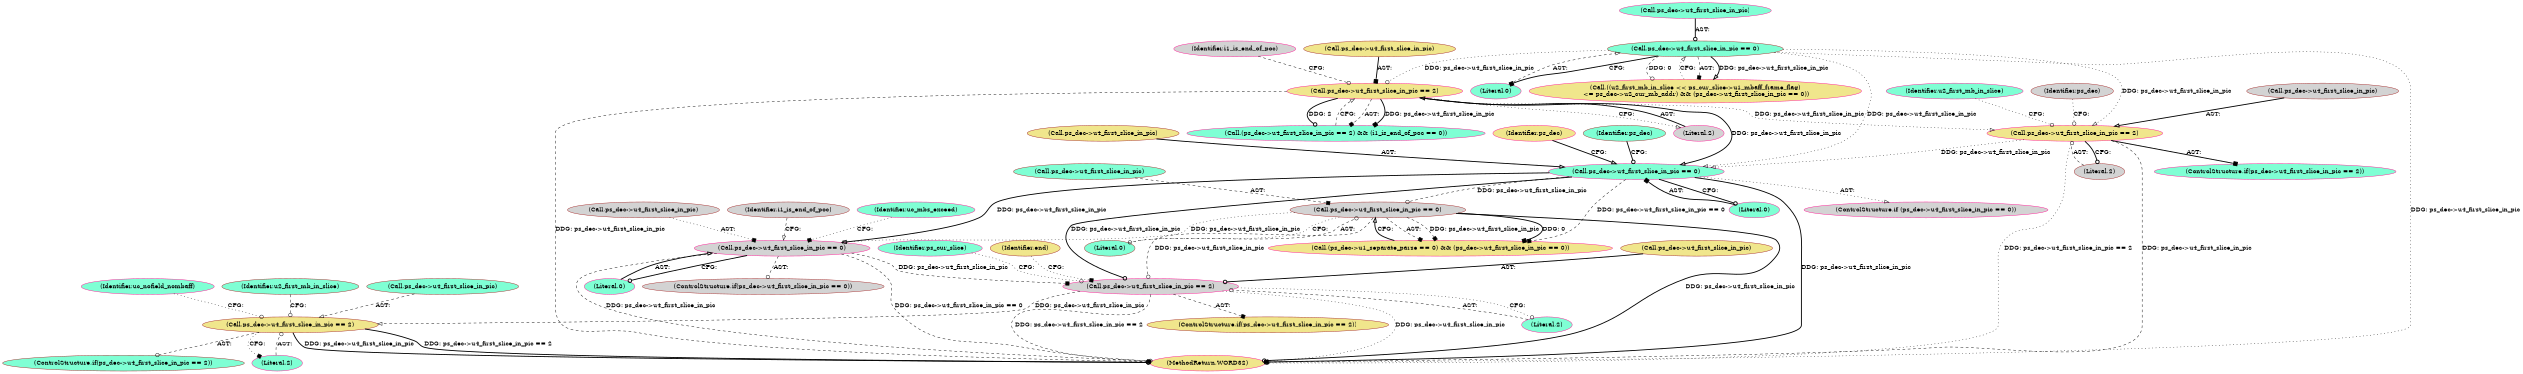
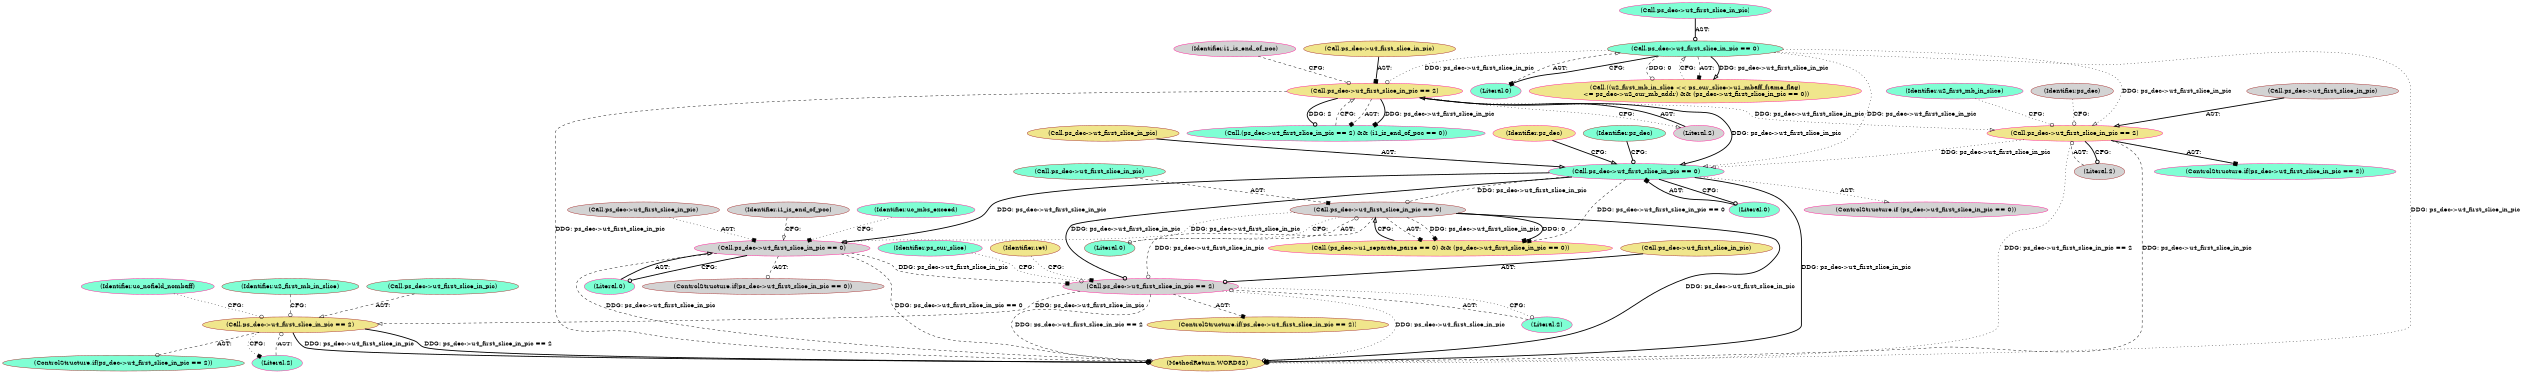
(1025, 248) -> (1025, 248)
(1207, 363) -> (1207, 363)
